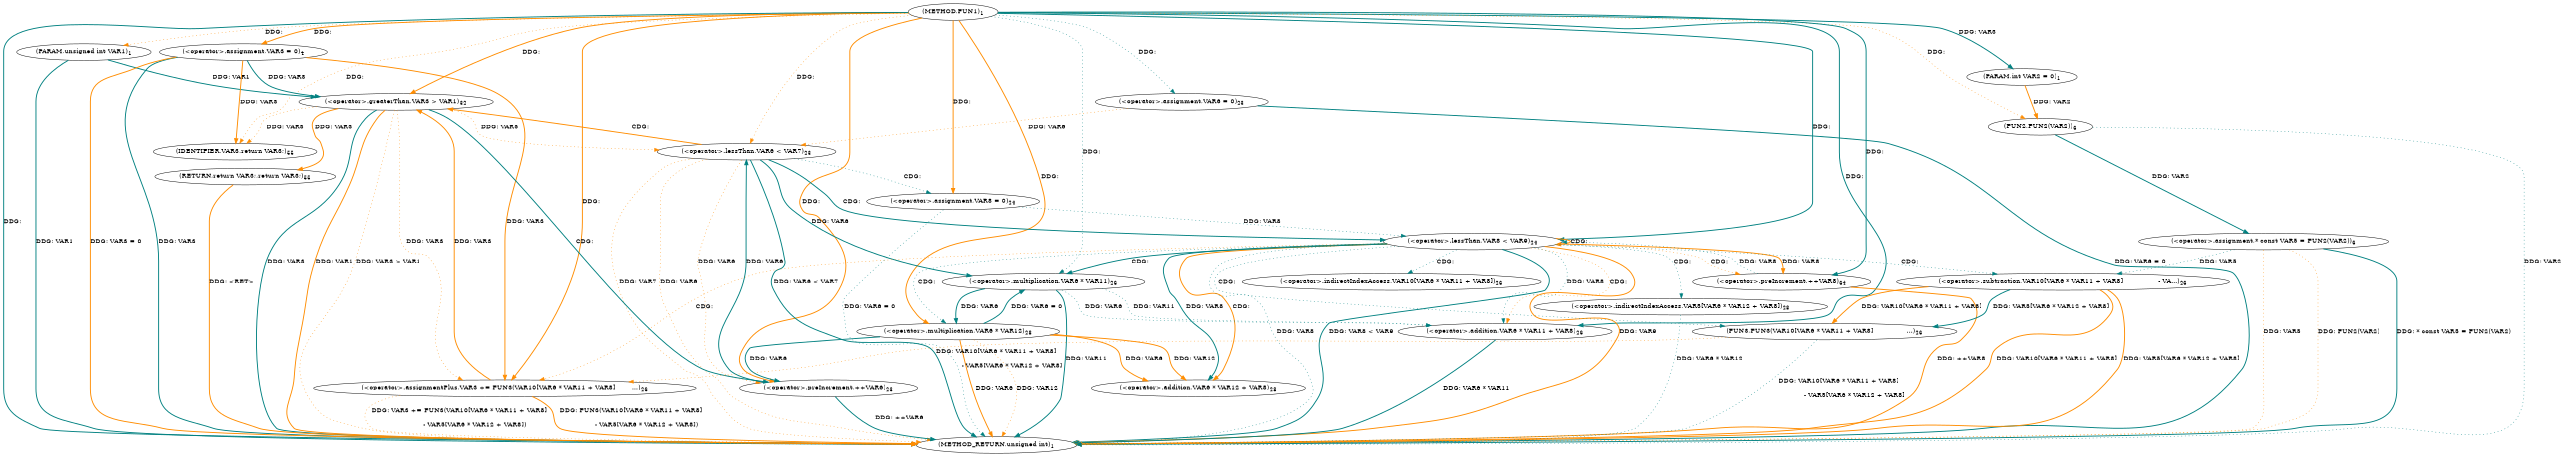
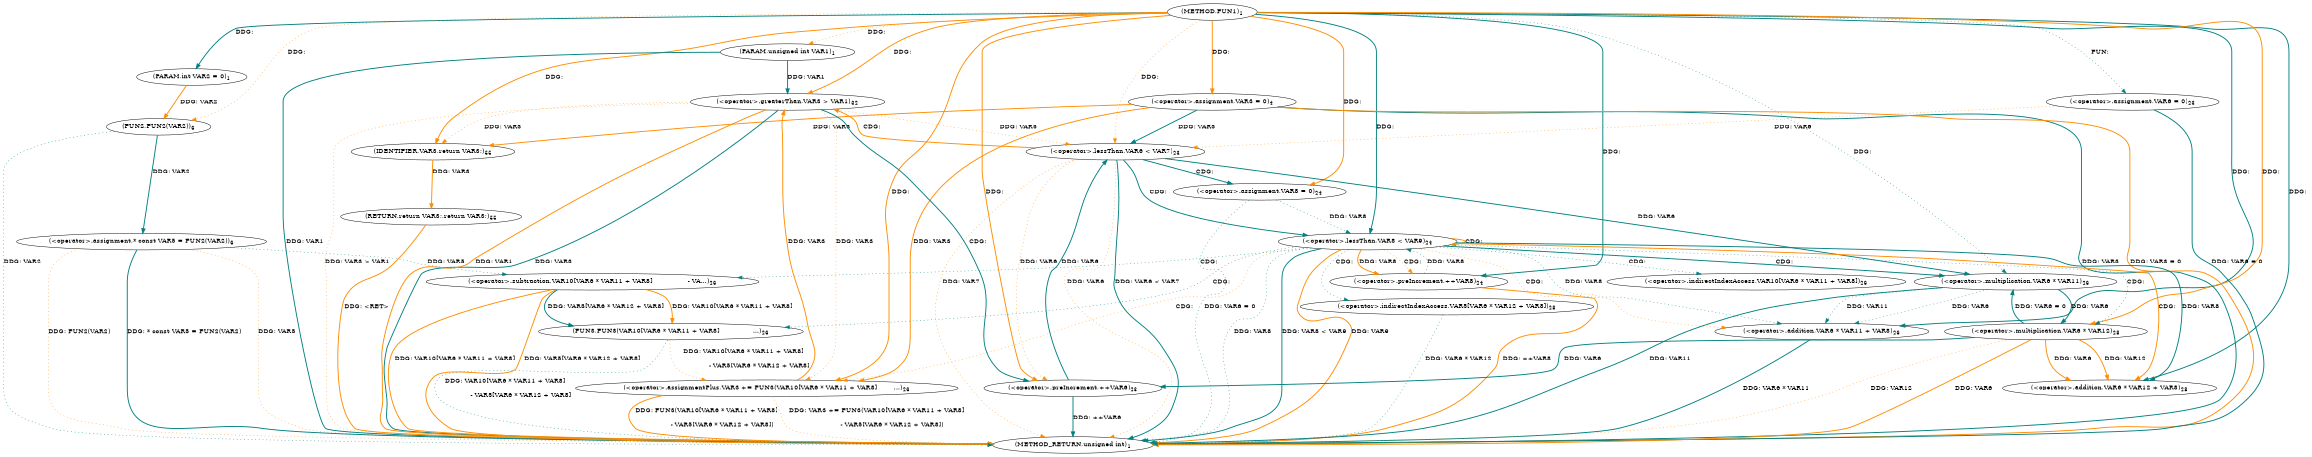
(561, 27) -> (790, 33)
(1978, 32) -> (246, 32)
(1148, 52) -> (2101, 52)
(275, 88) -> (1166, 126)
(316, 138) -> (432, 182)
(861, 172) -> (1185, 171)
(4, 228) -> (2092, 23)
(1843, 281) -> (1480, 281)
